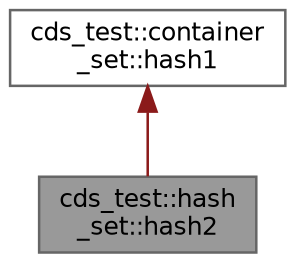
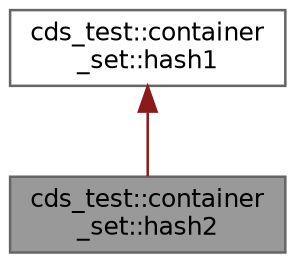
(148, 215) -> (148, 215)
